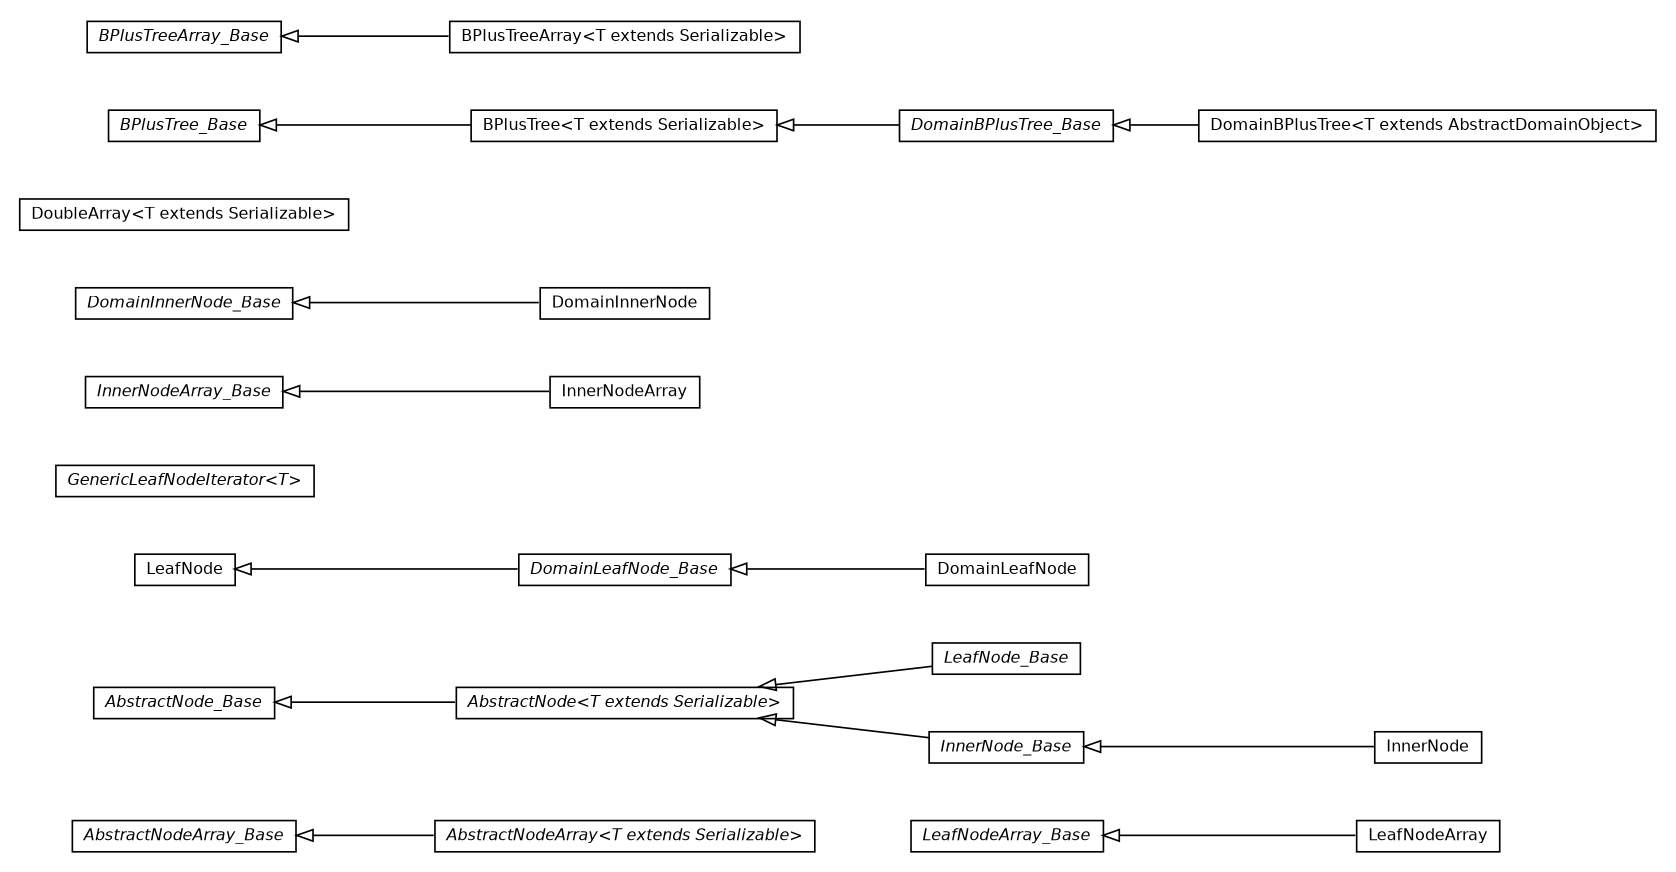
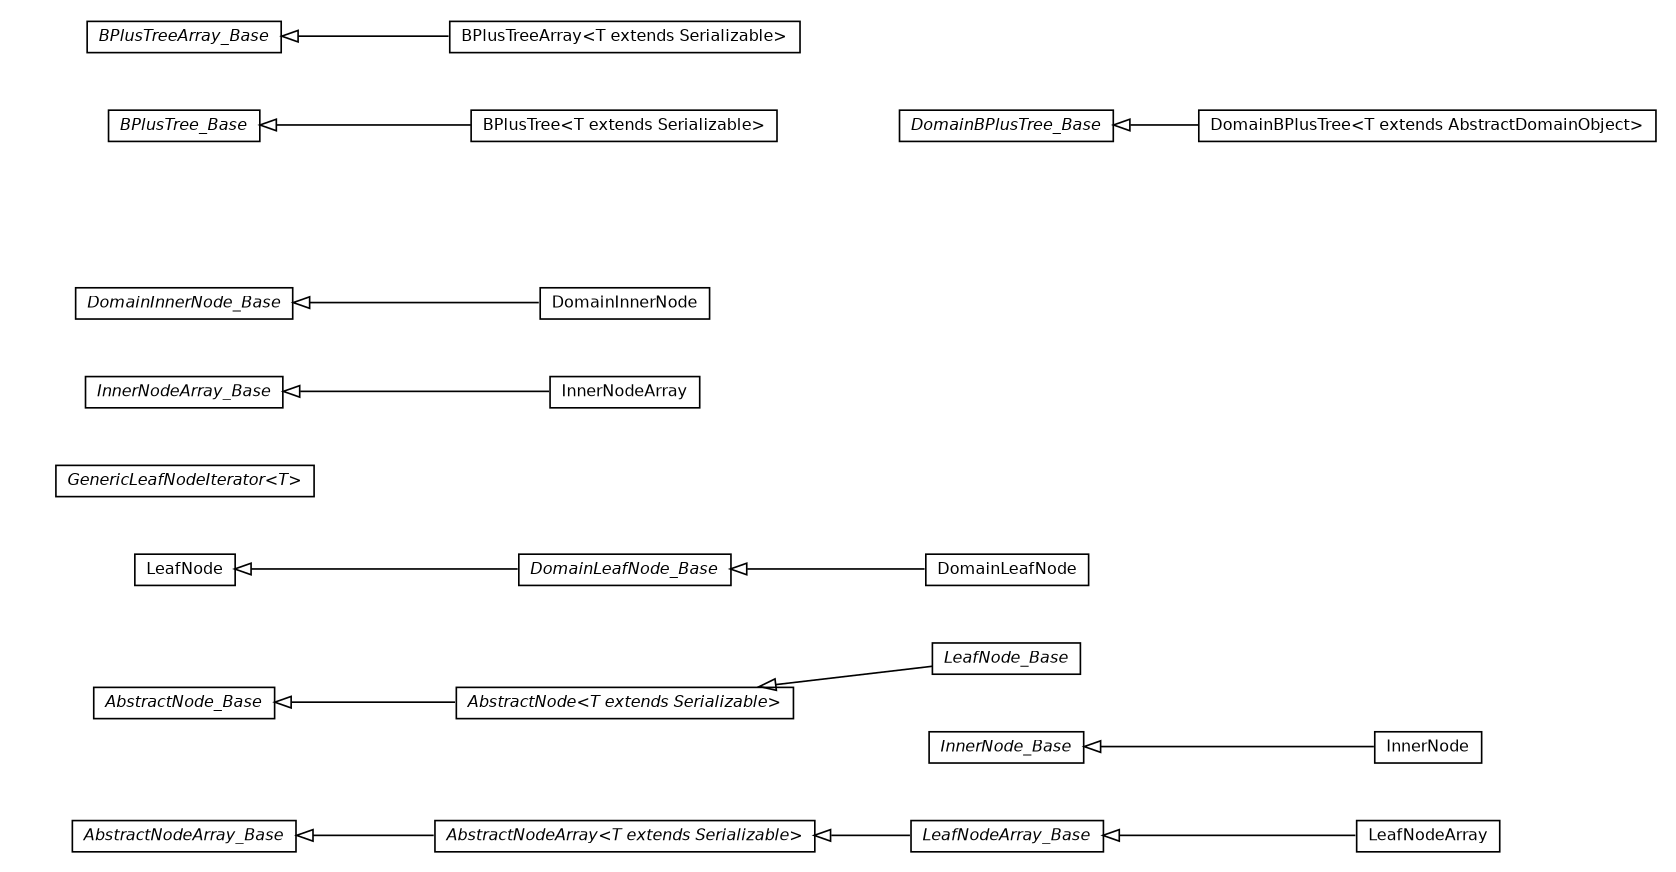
(847, 125) -> none
(184, 214) -> none
(853, 729) -> none
none -> (871, 835)
